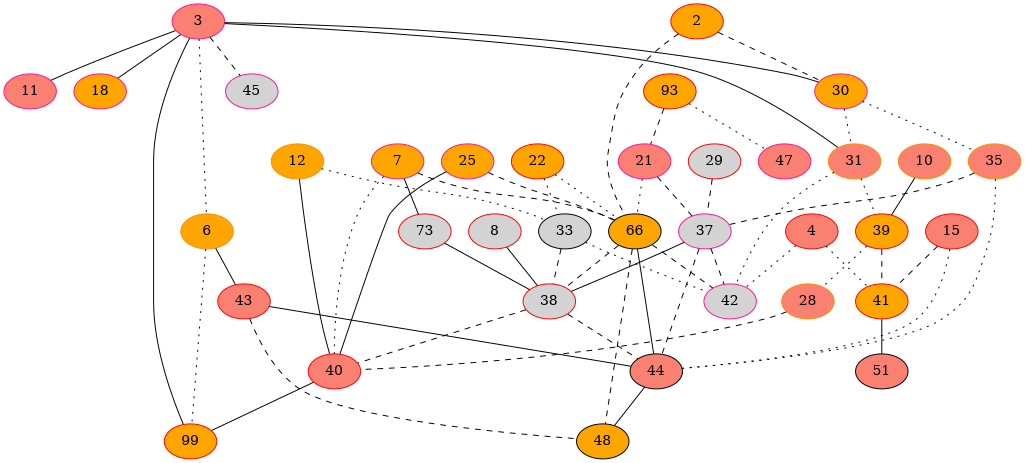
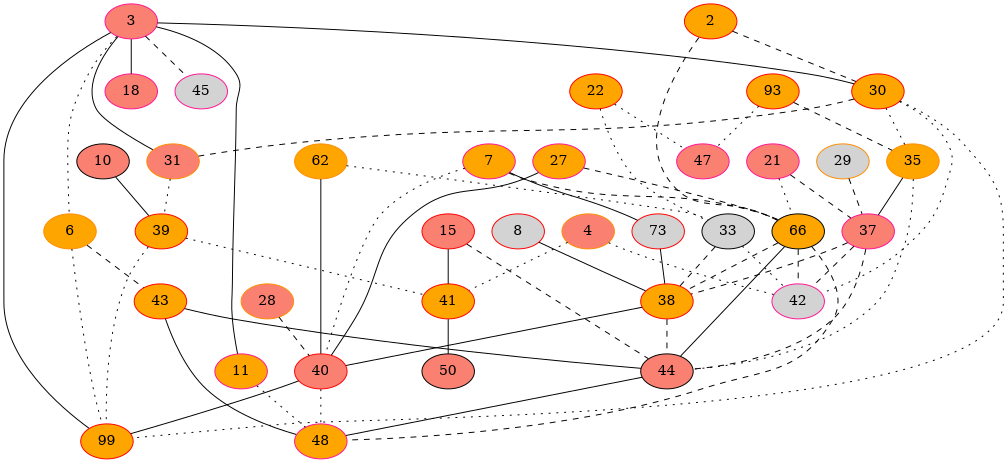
(30, 91) -> (241, 371)
(100, 91) -> (131, 91)
(841, 91) -> (878, 91)
(657, 126) -> (843, 126)
(848, 126) -> (527, 130)
(298, 161) -> (321, 161)
(468, 161) -> (559, 161)
(715, 161) -> (843, 161)
(925, 161) -> (103, 161)
(995, 161) -> (913, 161)
(586, 196) -> (639, 120)
(853, 202) -> (891, 196)
(769, 224) -> (934, 214)
(705, 231) -> (868, 231)
(812, 231) -> (588, 231)
(226, 266) -> (115, 266)
(882, 266) -> (305, 266)
(917, 266) -> (448, 266)
(842, 269) -> (113, 331)
(622, 270) -> (778, 268)
(244, 301) -> (160, 301)
(549, 301) -> (667, 301)
(894, 331) -> (558, 301)
(429, 340) -> (494, 336)
(882, 371) -> (448, 371)
none -> (705, 401)
none -> (321, 406)
none -> (281, 407)
(393, 417) -> (214, 395)
(603, 441) -> (321, 441)
